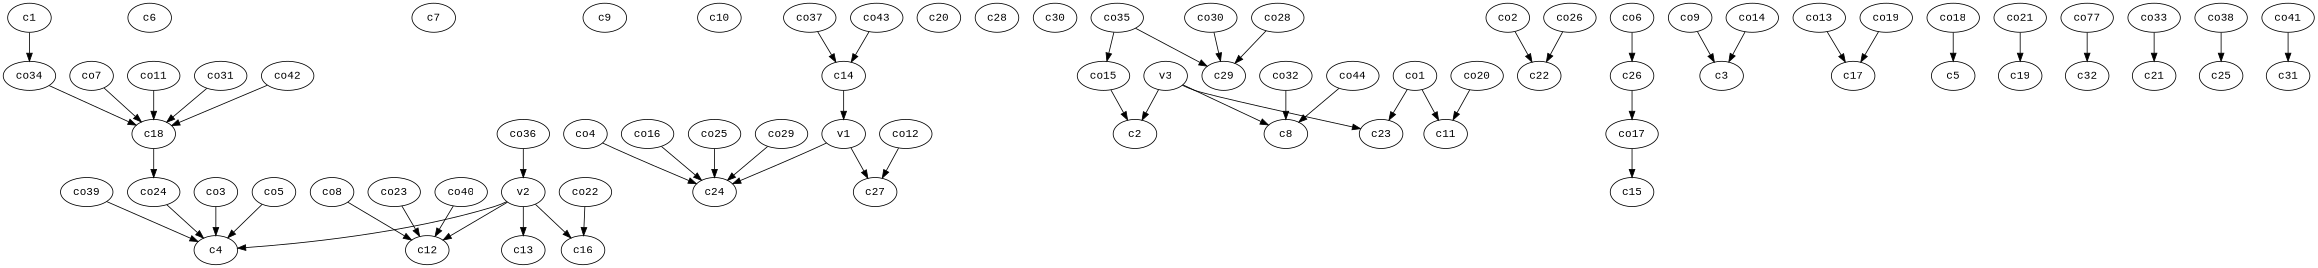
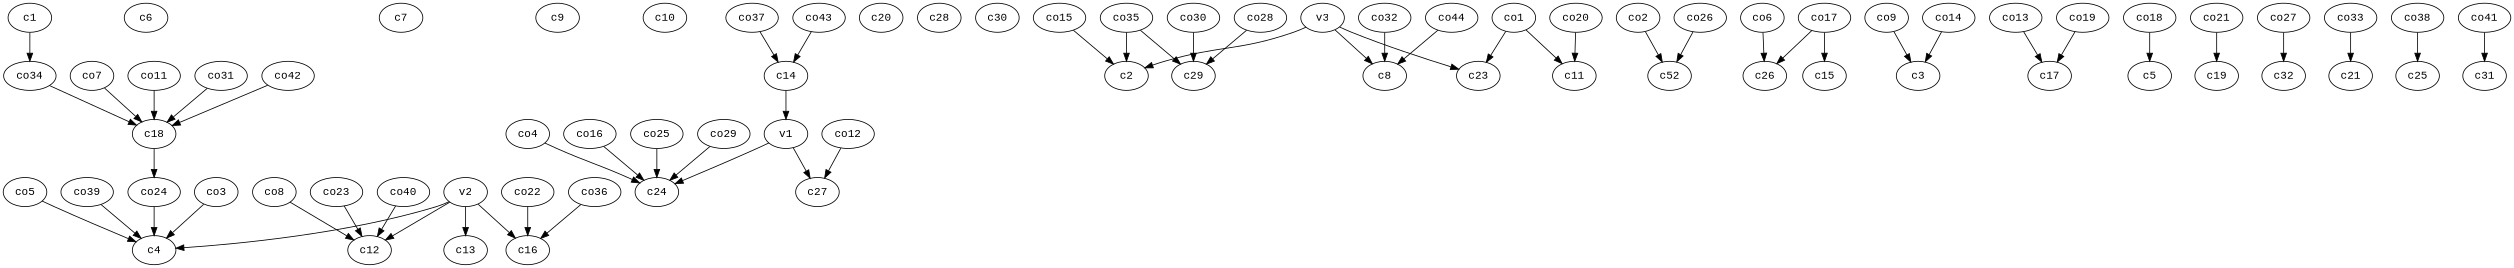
(2087, 18) -> (2284, 18)
(1111, 43) -> (1126, 43)
(1539, 76) -> (1670, 76)
(1632, 101) -> (1797, 44)
(523, 159) -> (564, 219)
